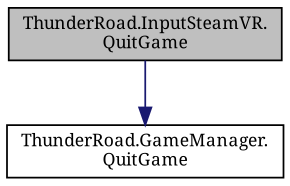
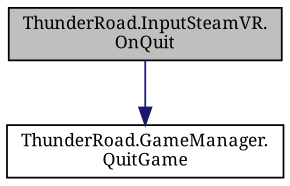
(145, 34) -> (145, 34)
